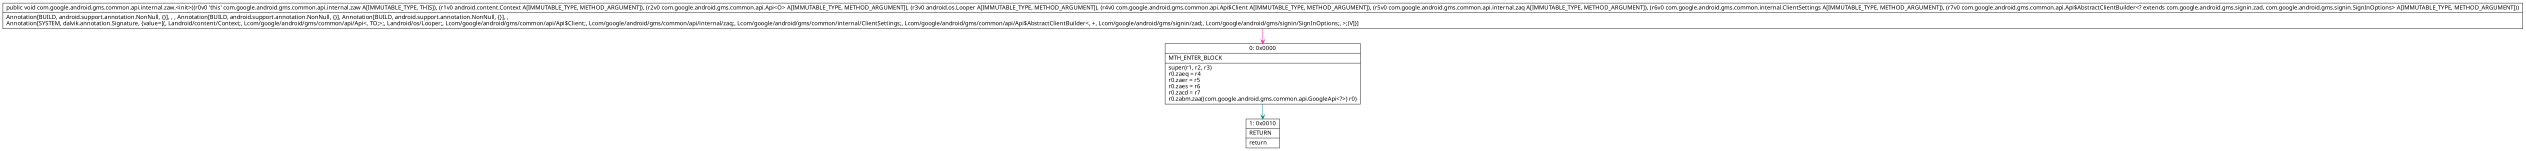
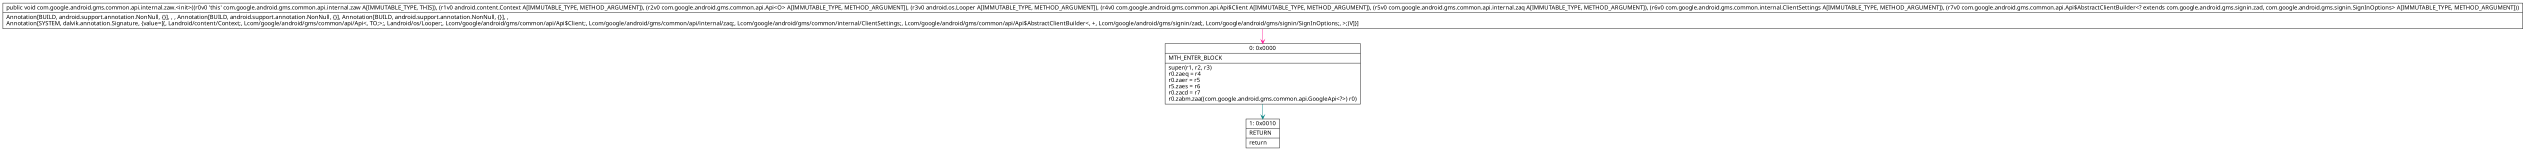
(1185, 87) -> (1185, 87)
